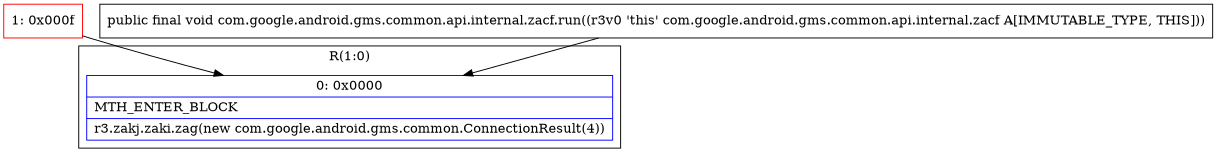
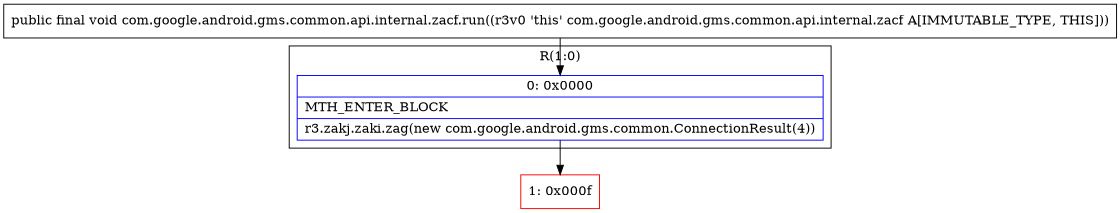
(148, 55) -> (560, 154)
